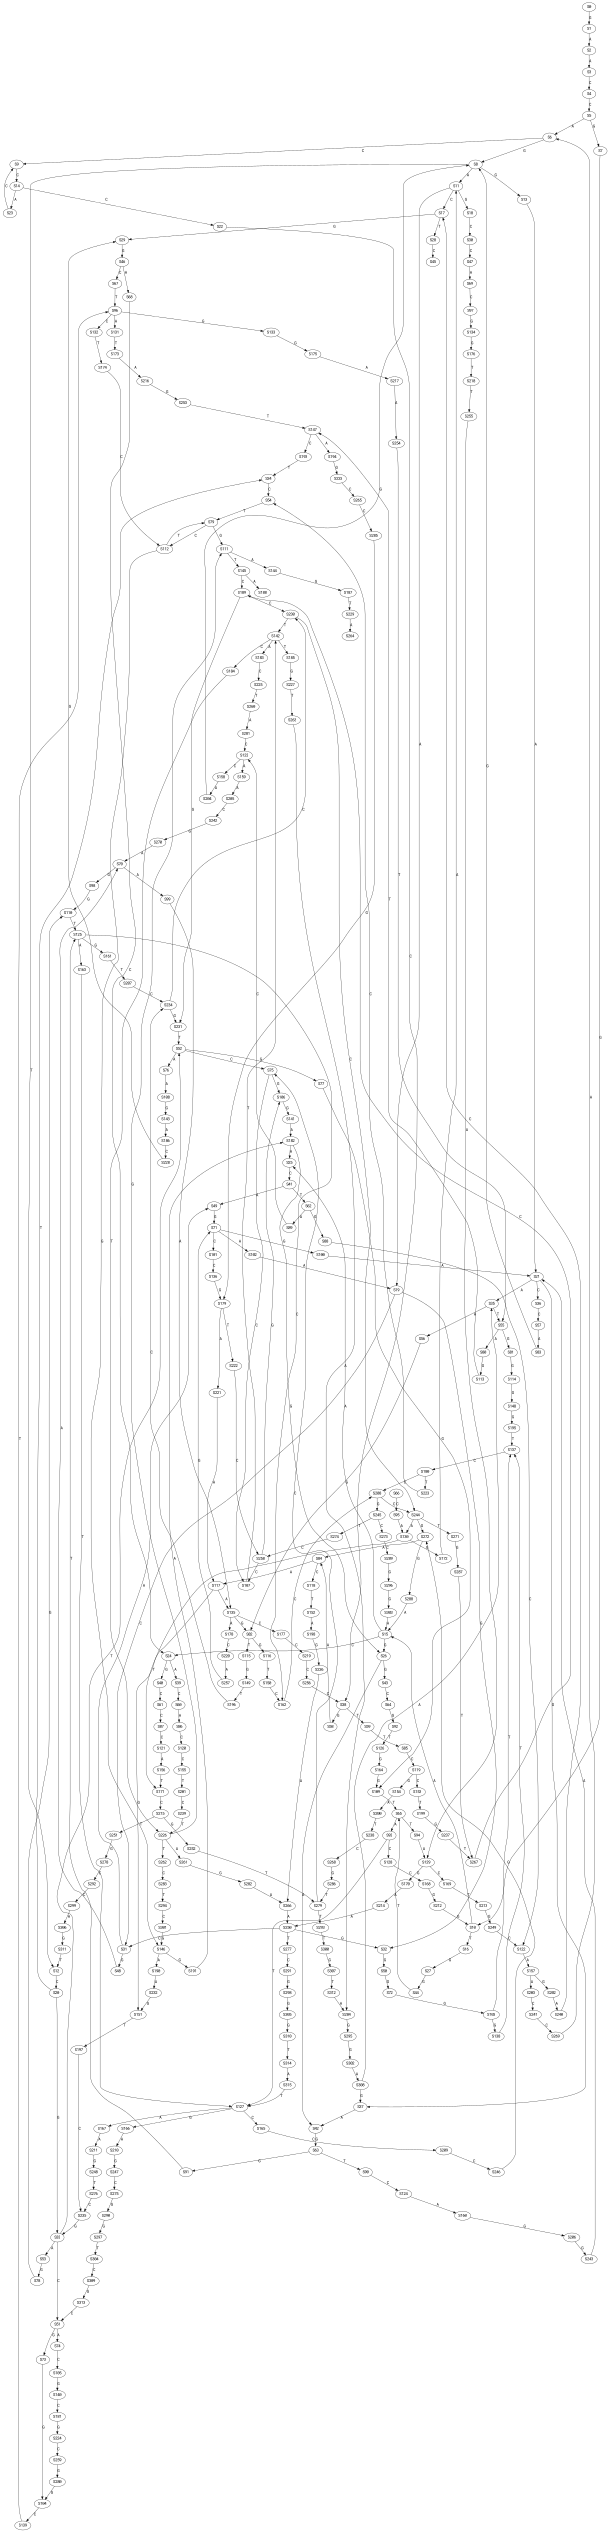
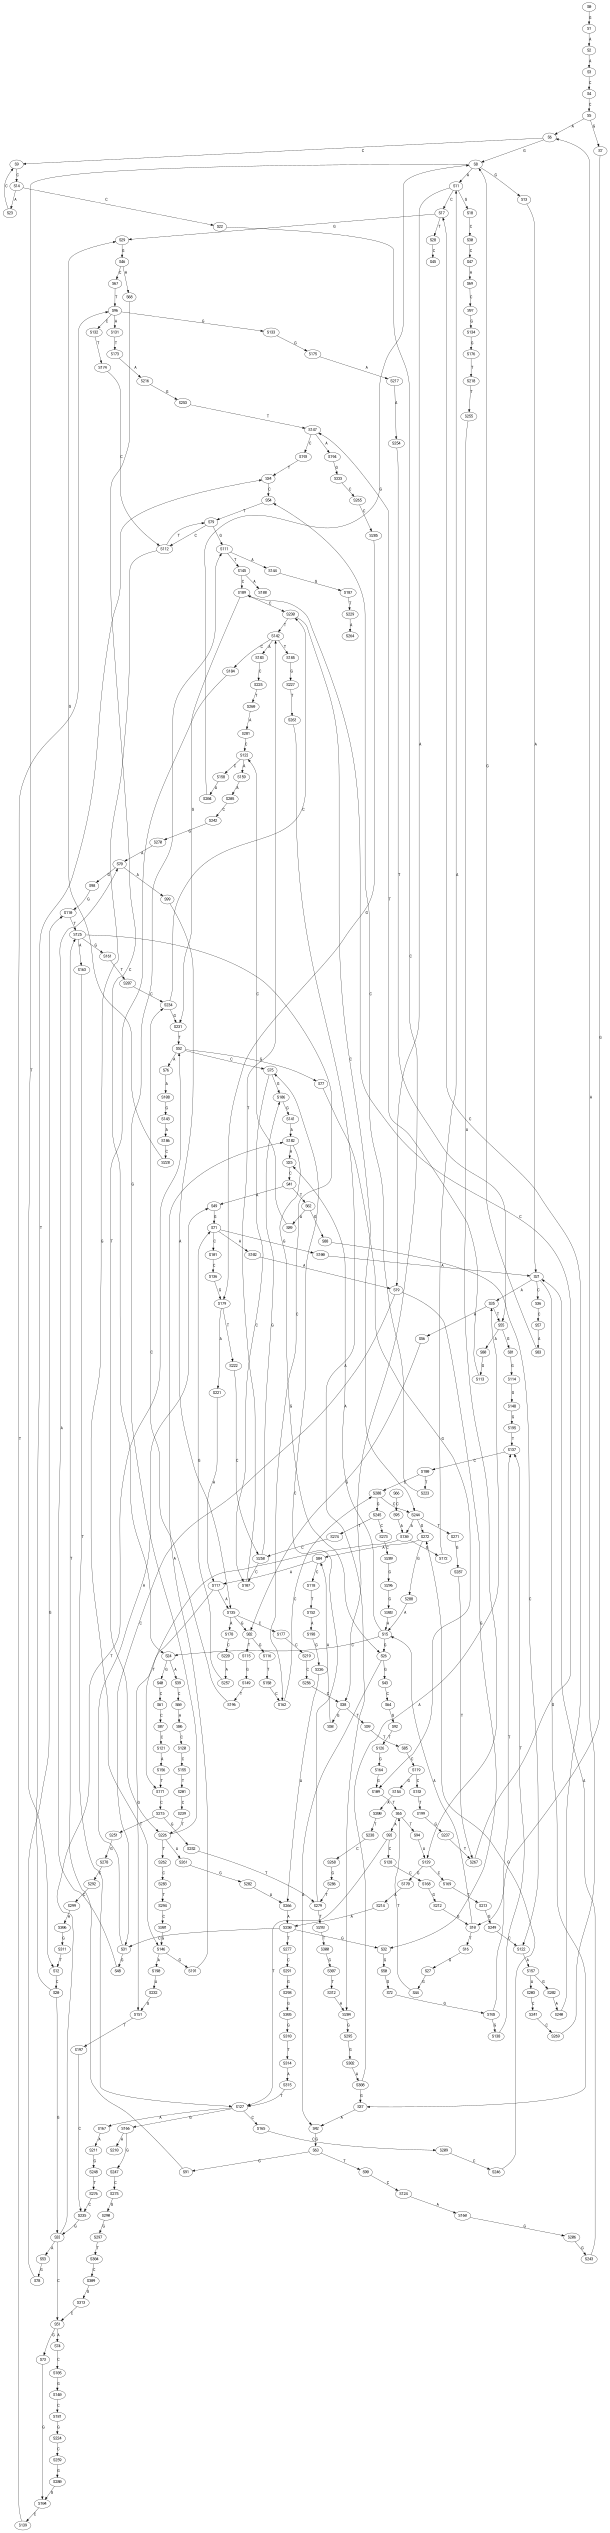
(114, 2160) -> (126, 2150)
